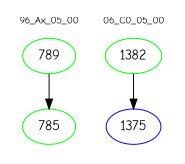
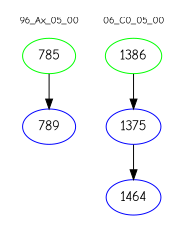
(49, 56) -> (49, 127)
(134, 56) -> (134, 56)
(49, 87) -> (49, 87)
none -> (134, 197)
